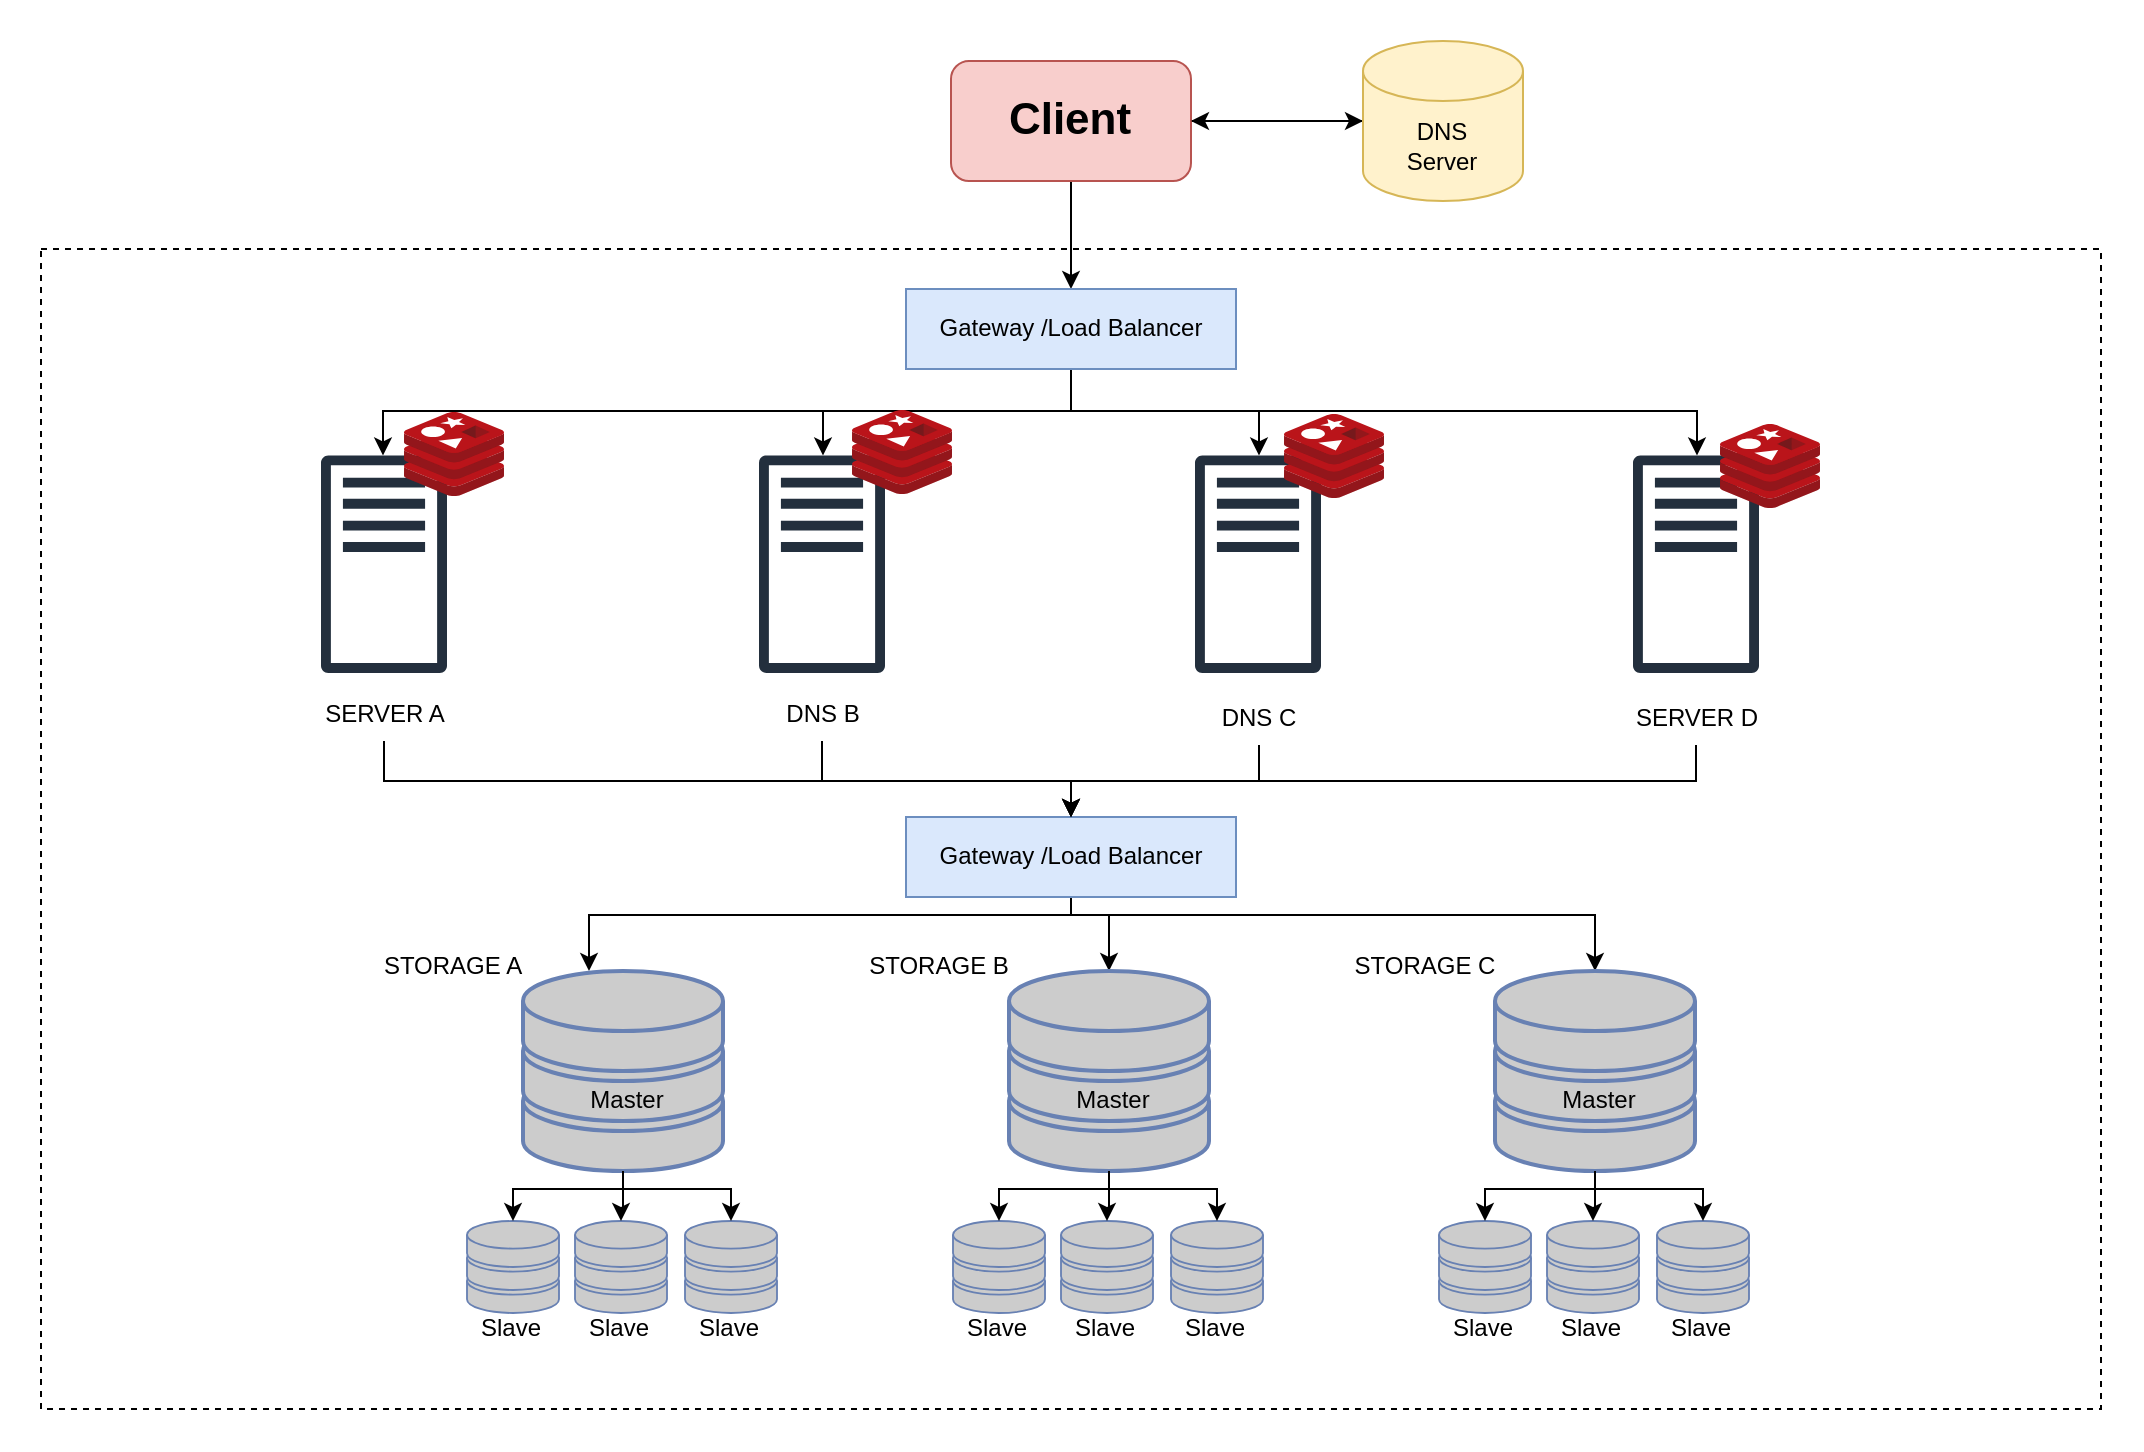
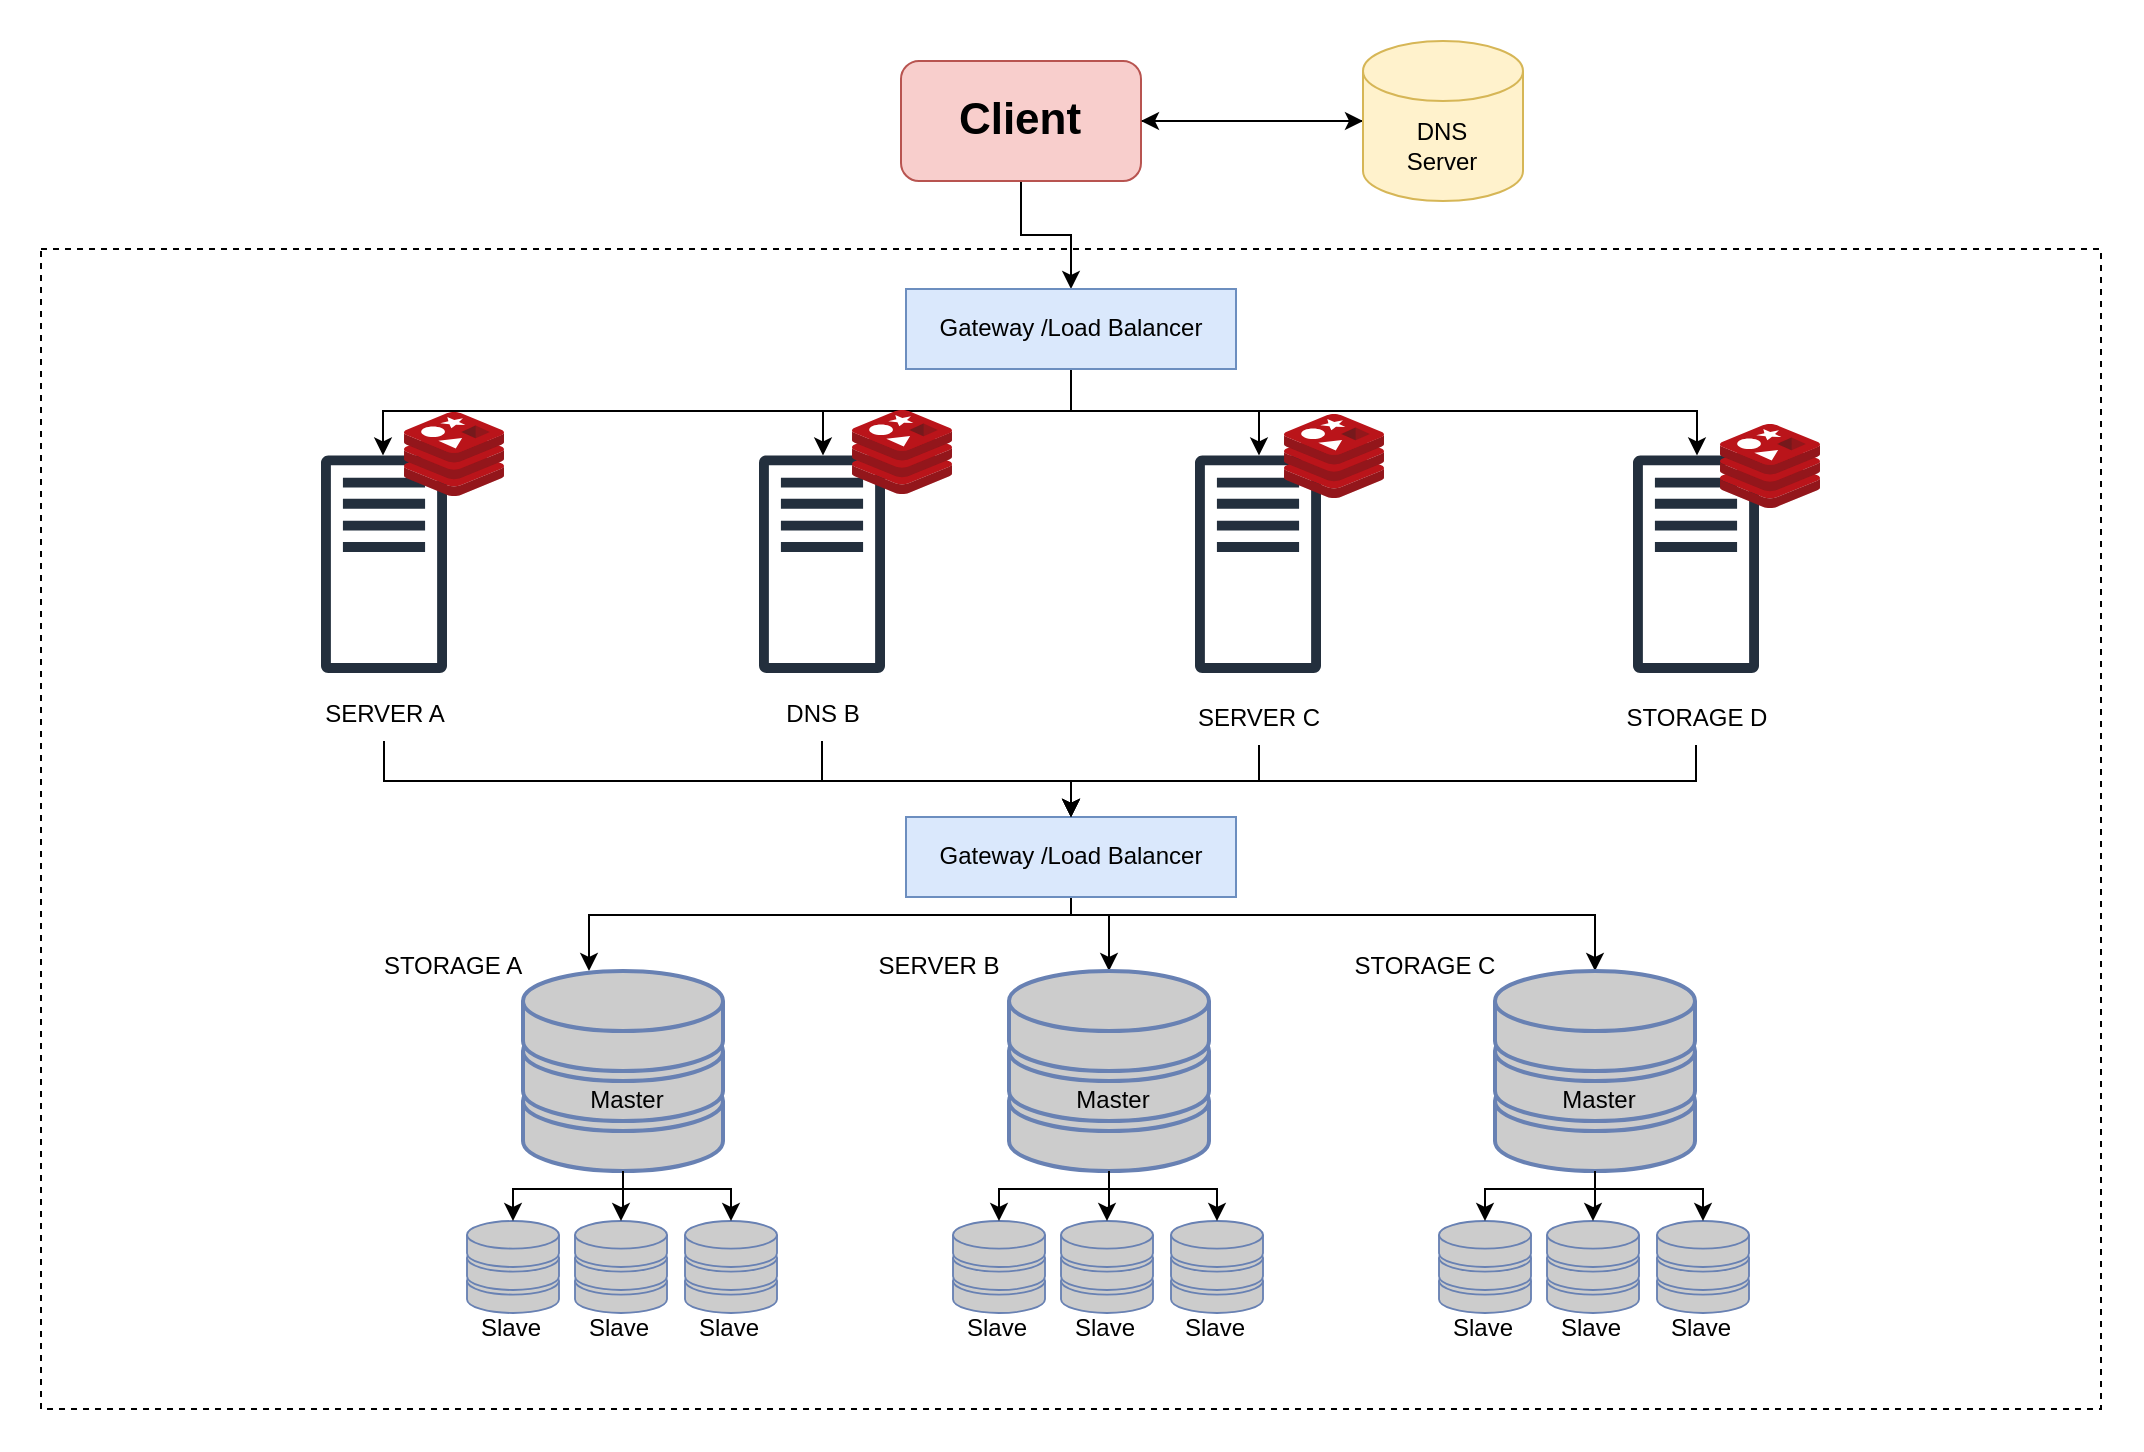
(1071, 121) -> (1021, 121)
(1260, 719) -> (1260, 719)
(1698, 719) -> (1698, 719)
(940, 967) -> (940, 967)
